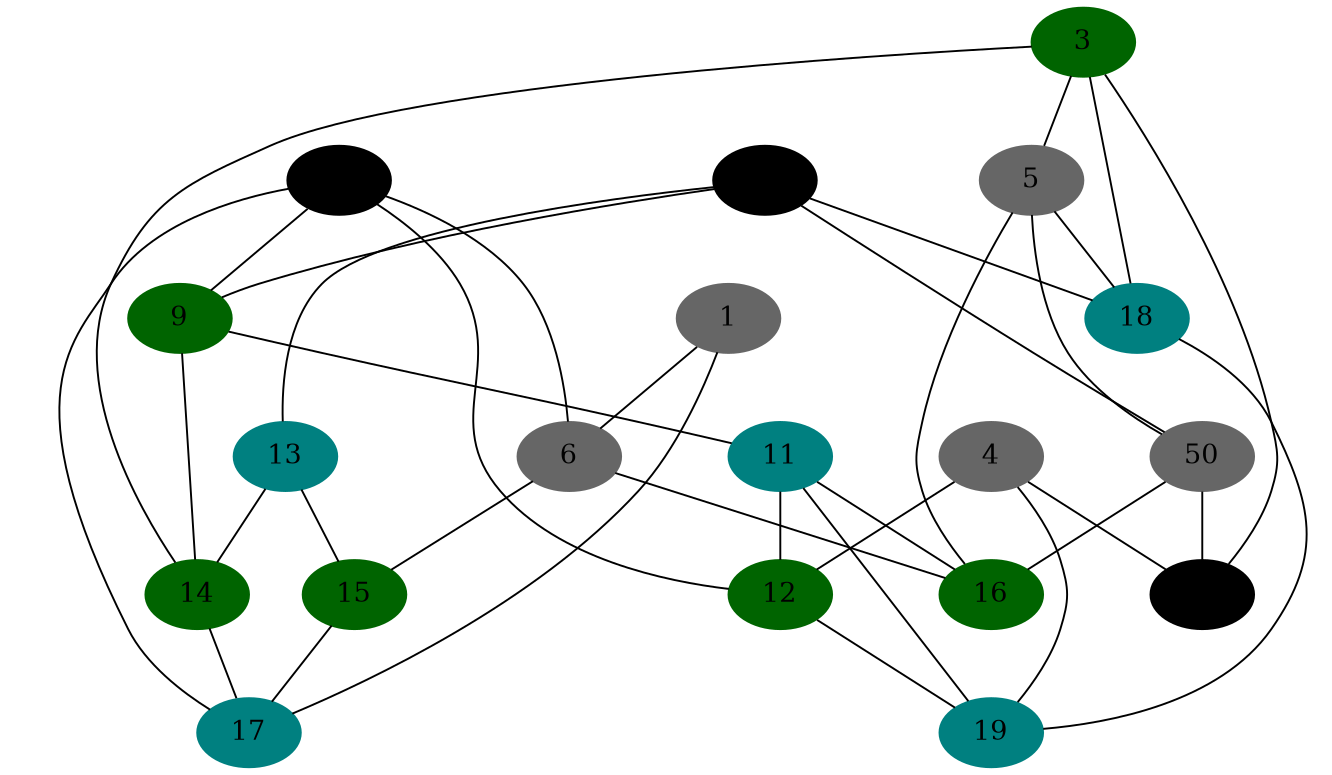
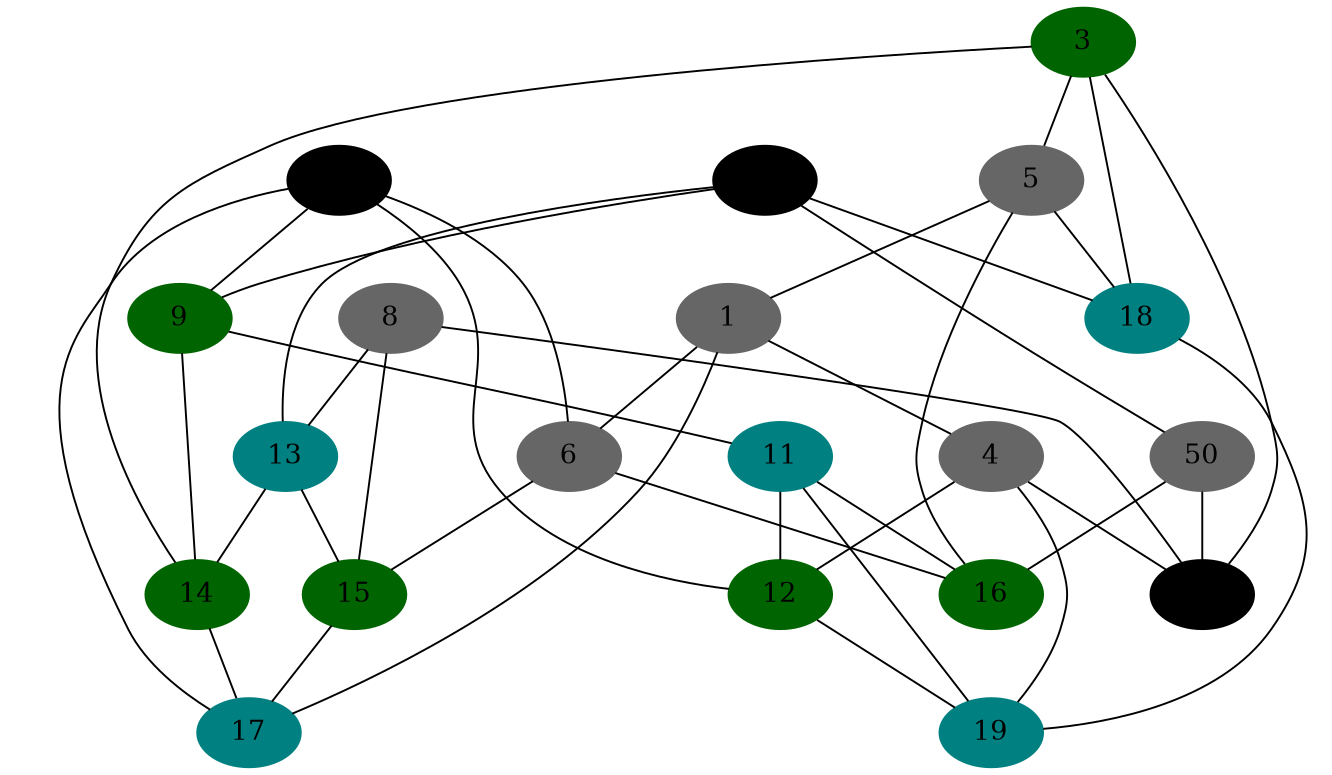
none -> (391, 318)
(1063, 345) -> (891, 245)
none -> (887, 401)
